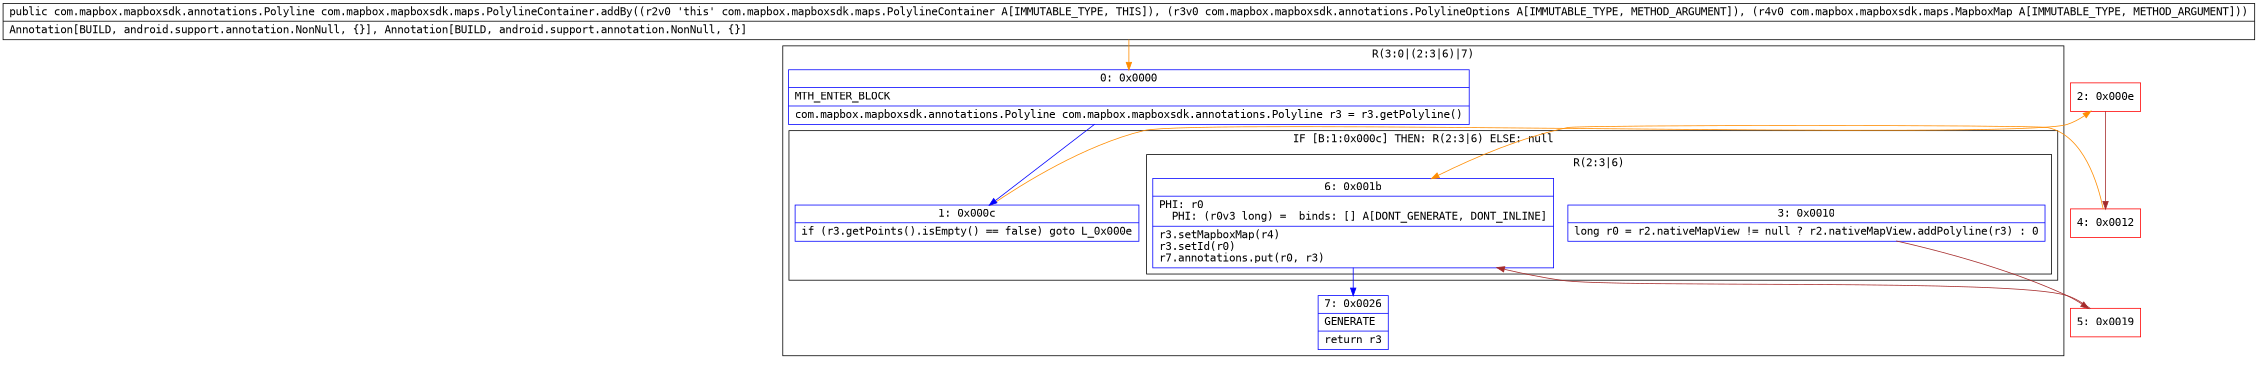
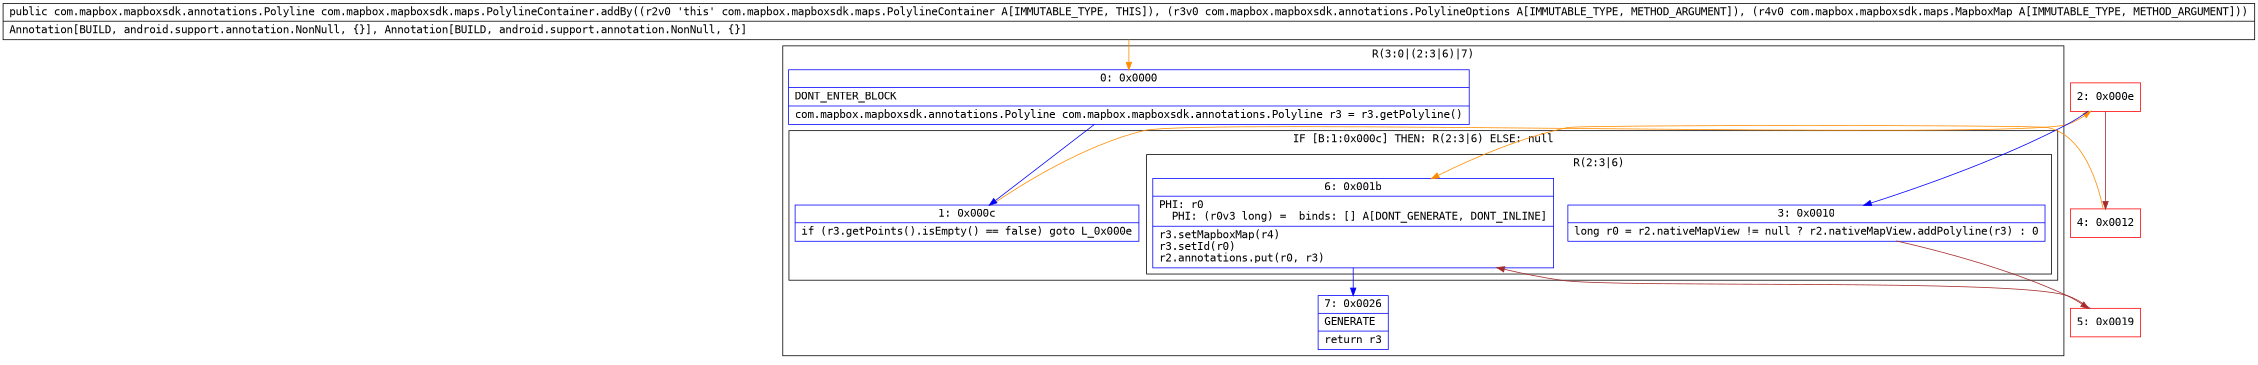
(843, 96) -> (846, 96)
none -> (1982, 163)
(1242, 258) -> (1242, 258)
